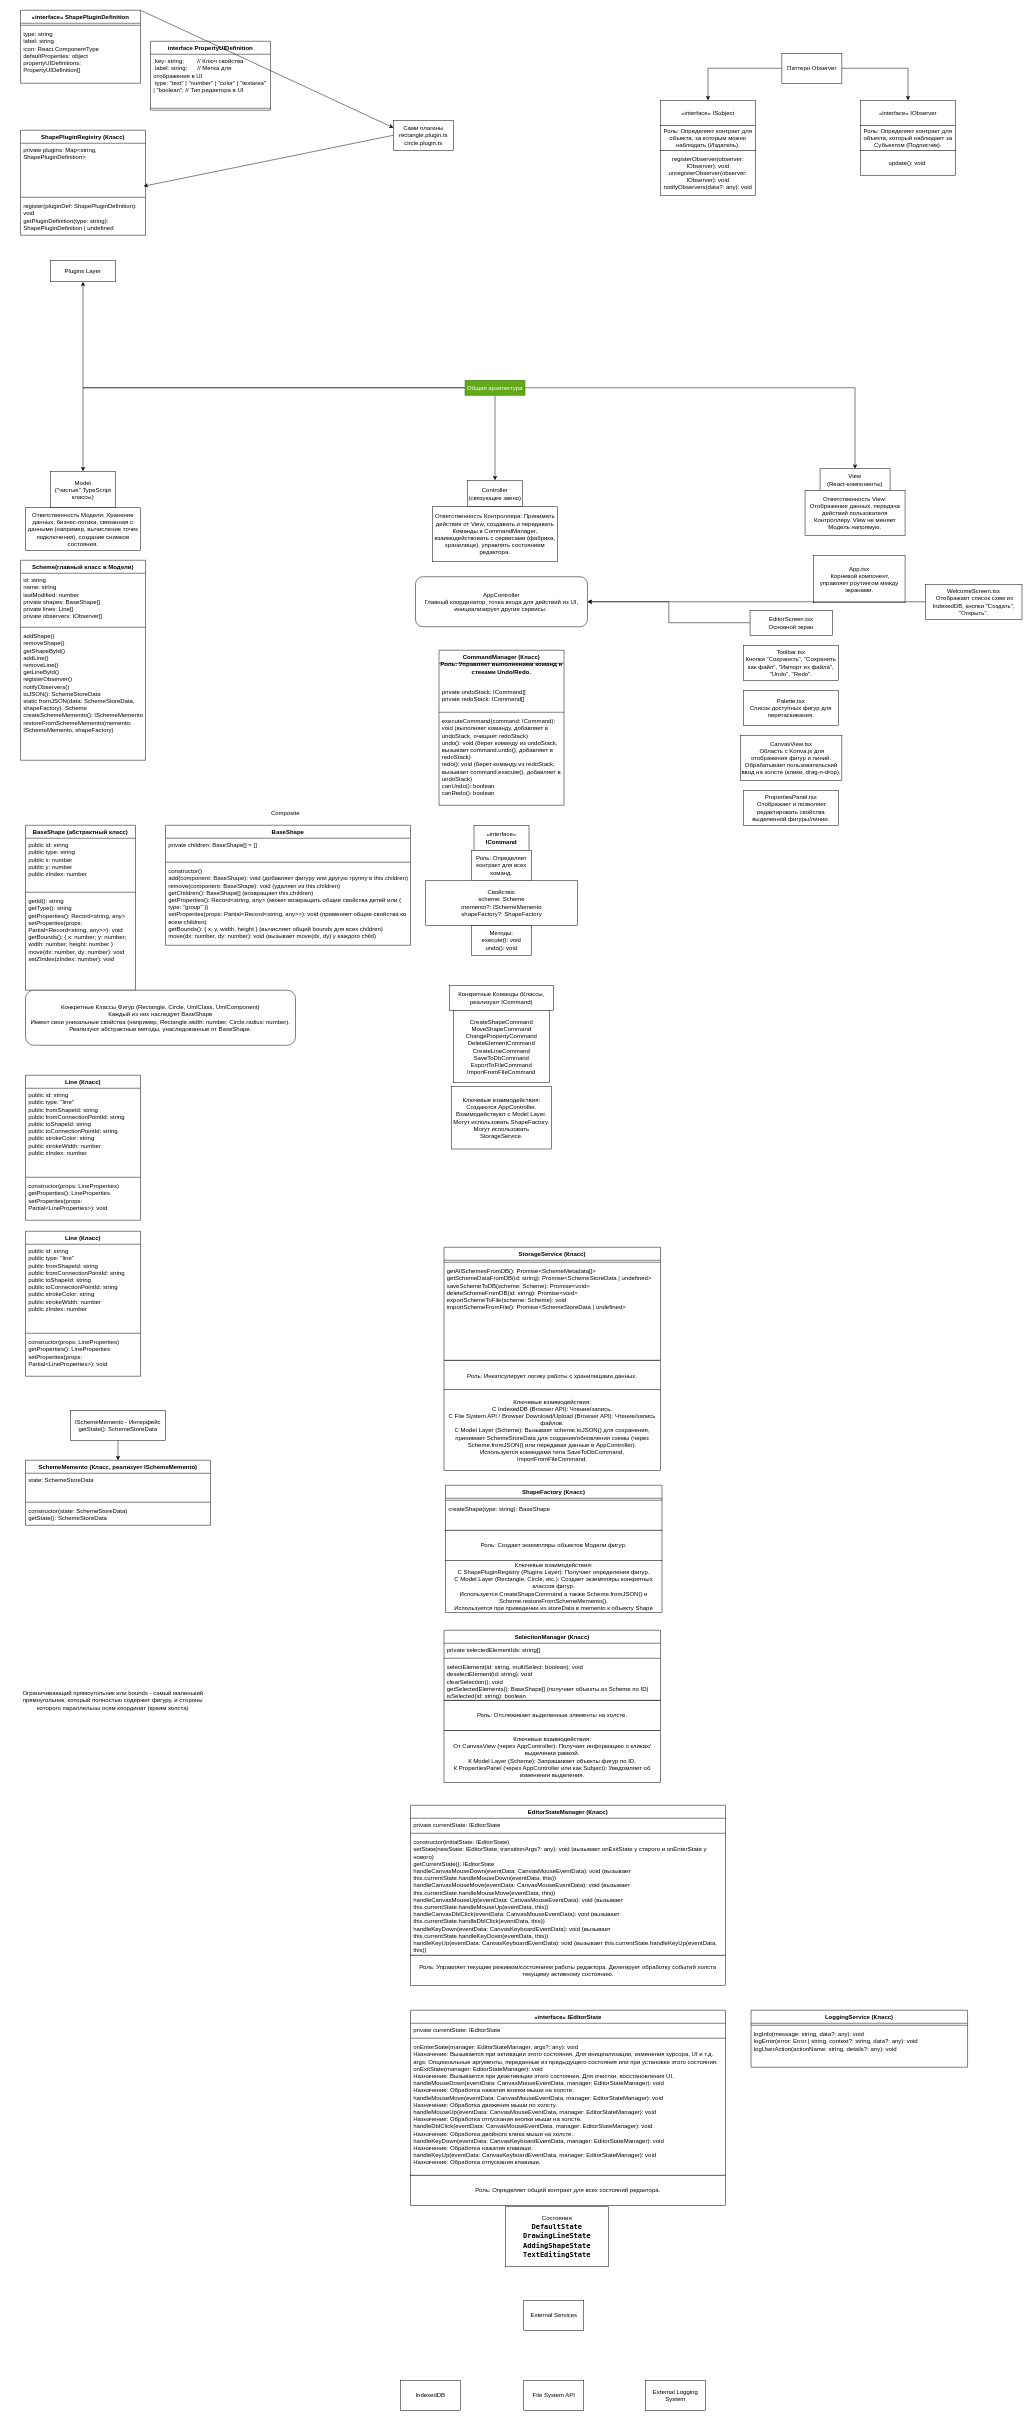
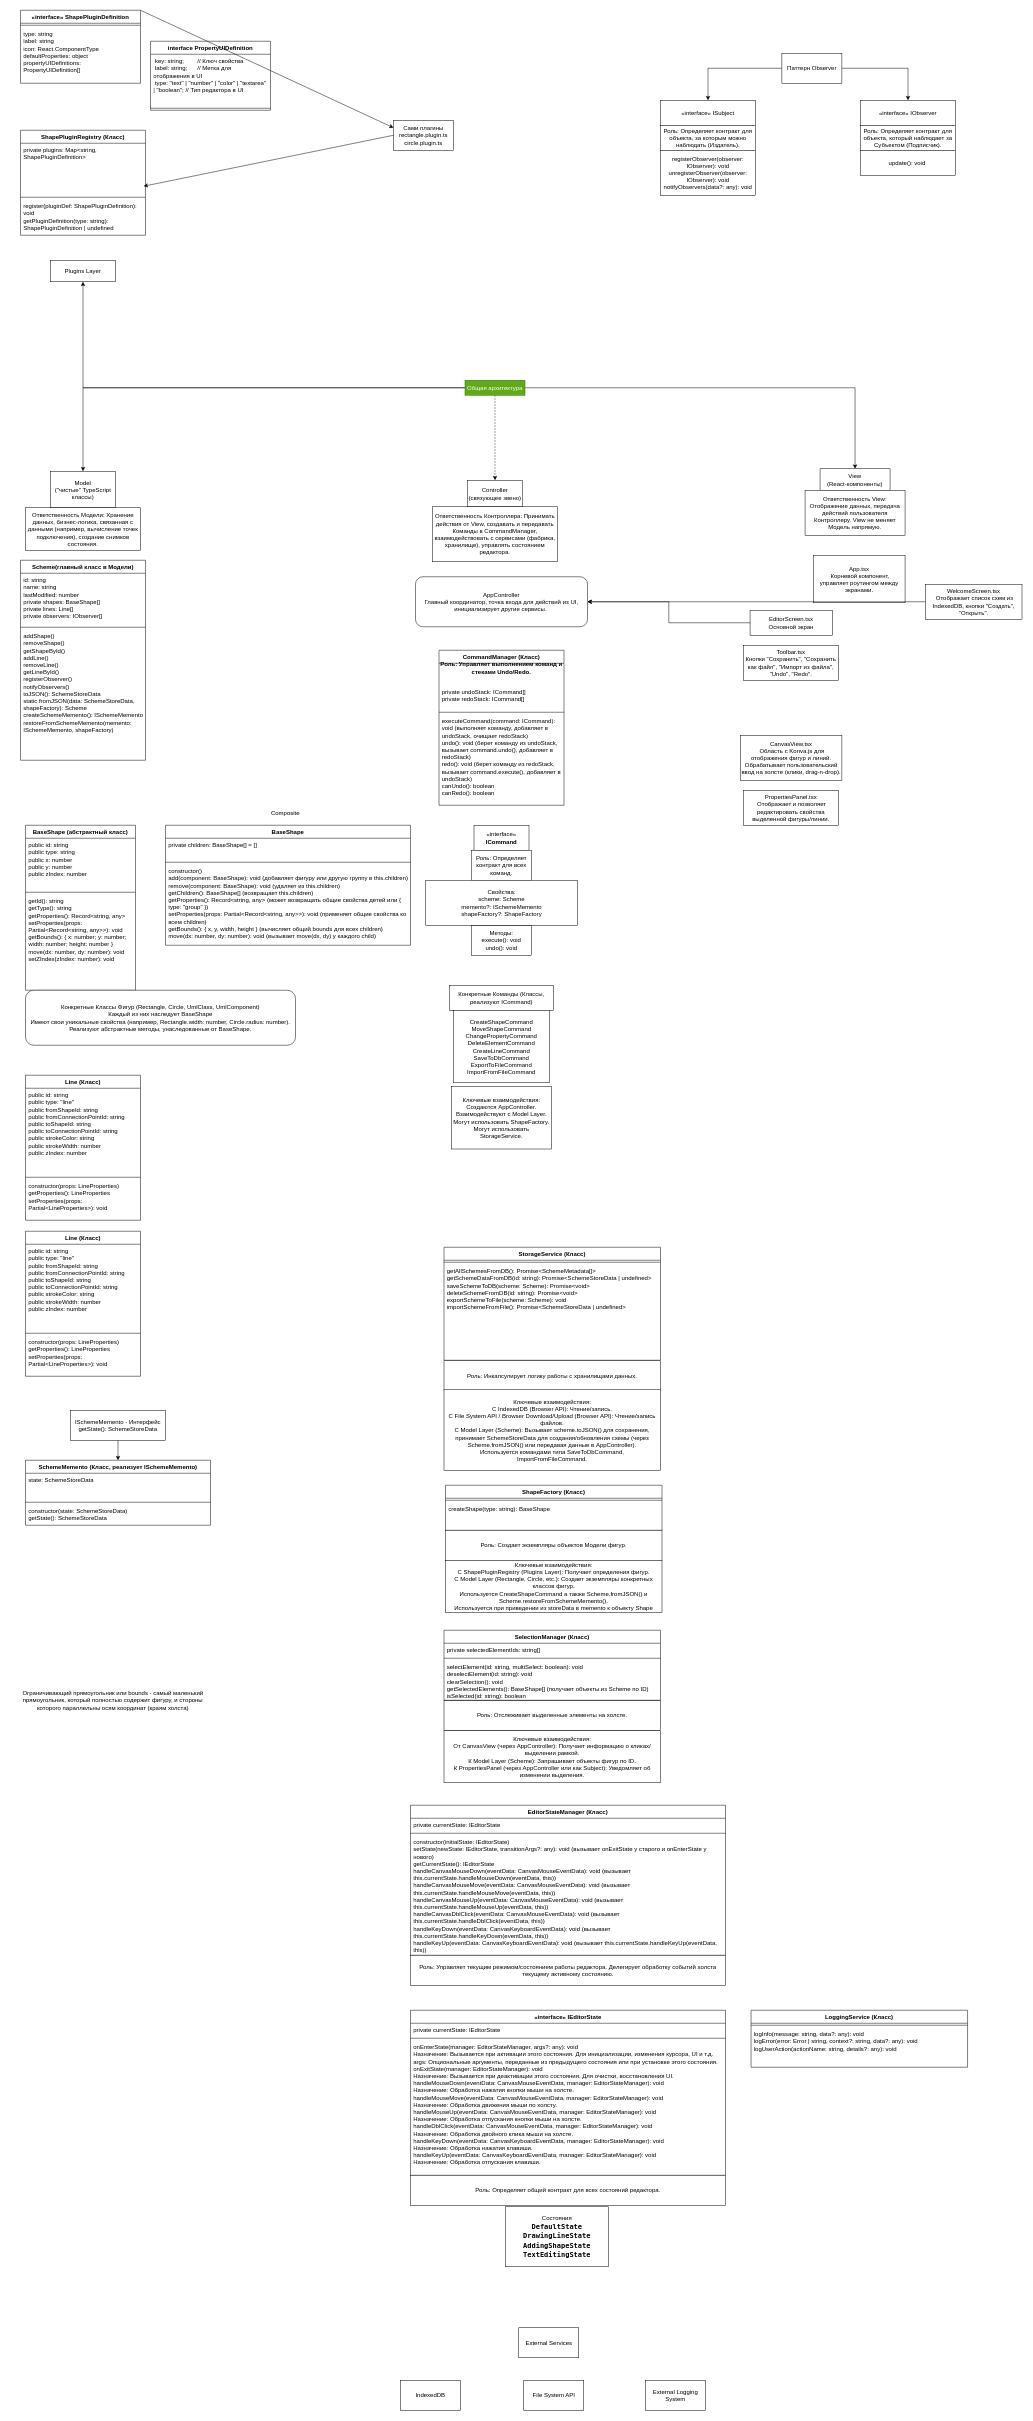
(495, 436) -> (495, 436)
(791, 708) -> none
(554, 2315) -> (549, 2343)
